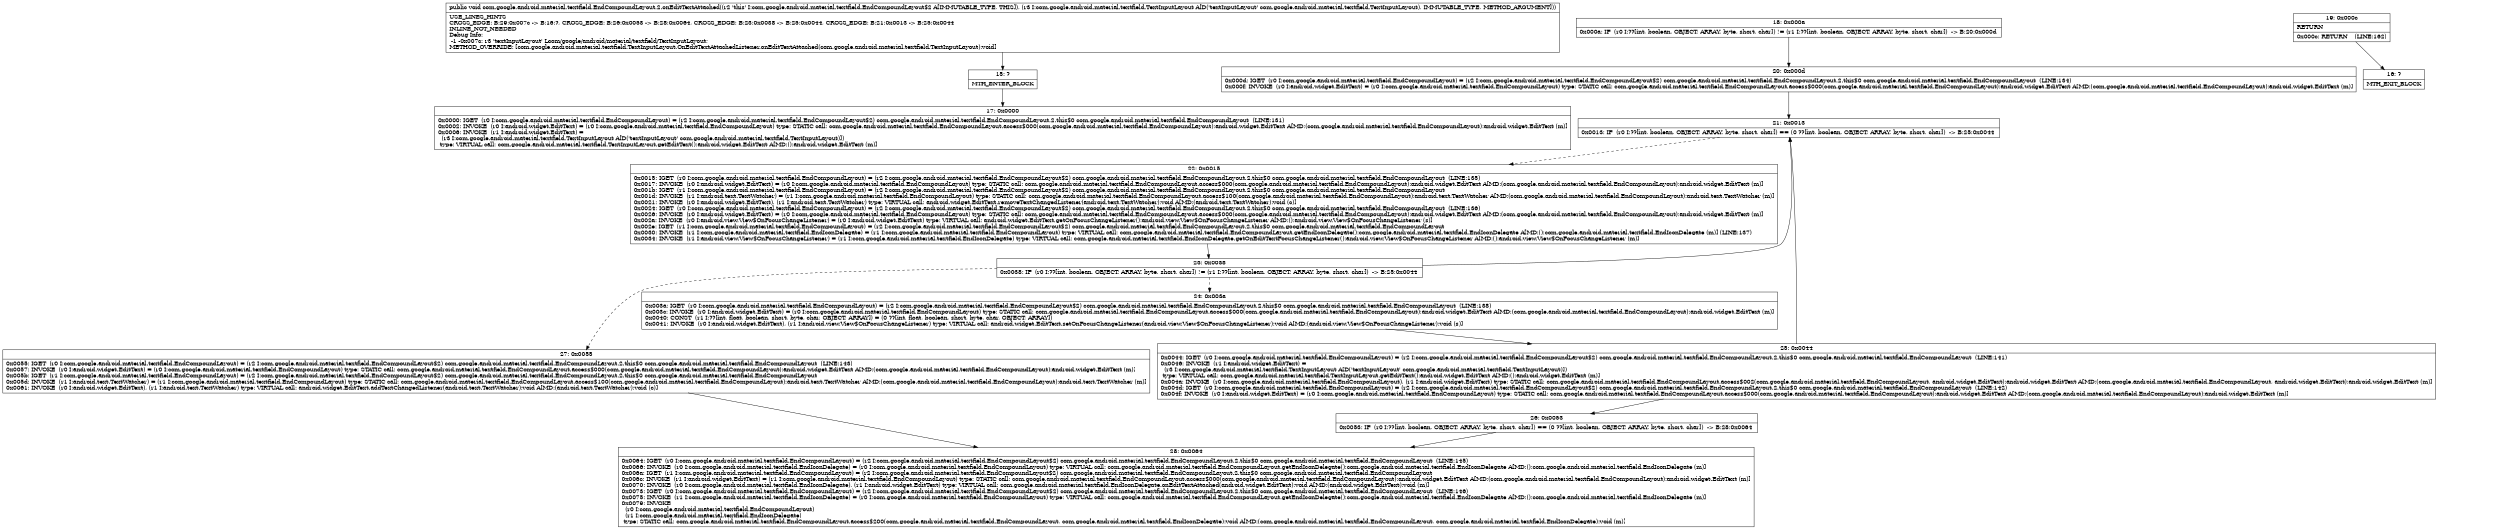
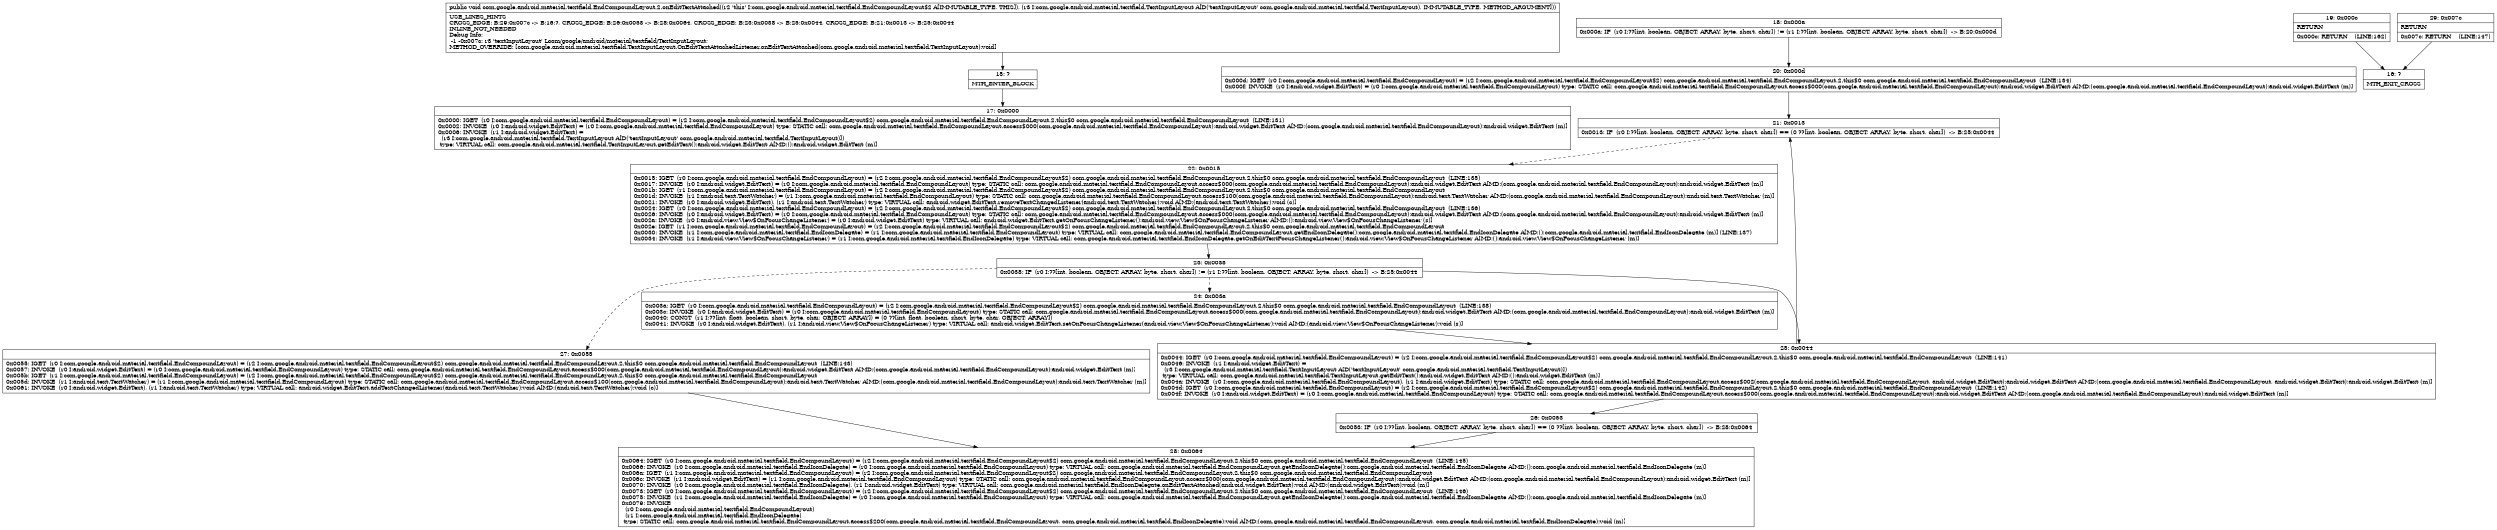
none -> (2446, 28)
(2394, 84) -> (2394, 84)
(1655, 258) -> (1629, 277)
